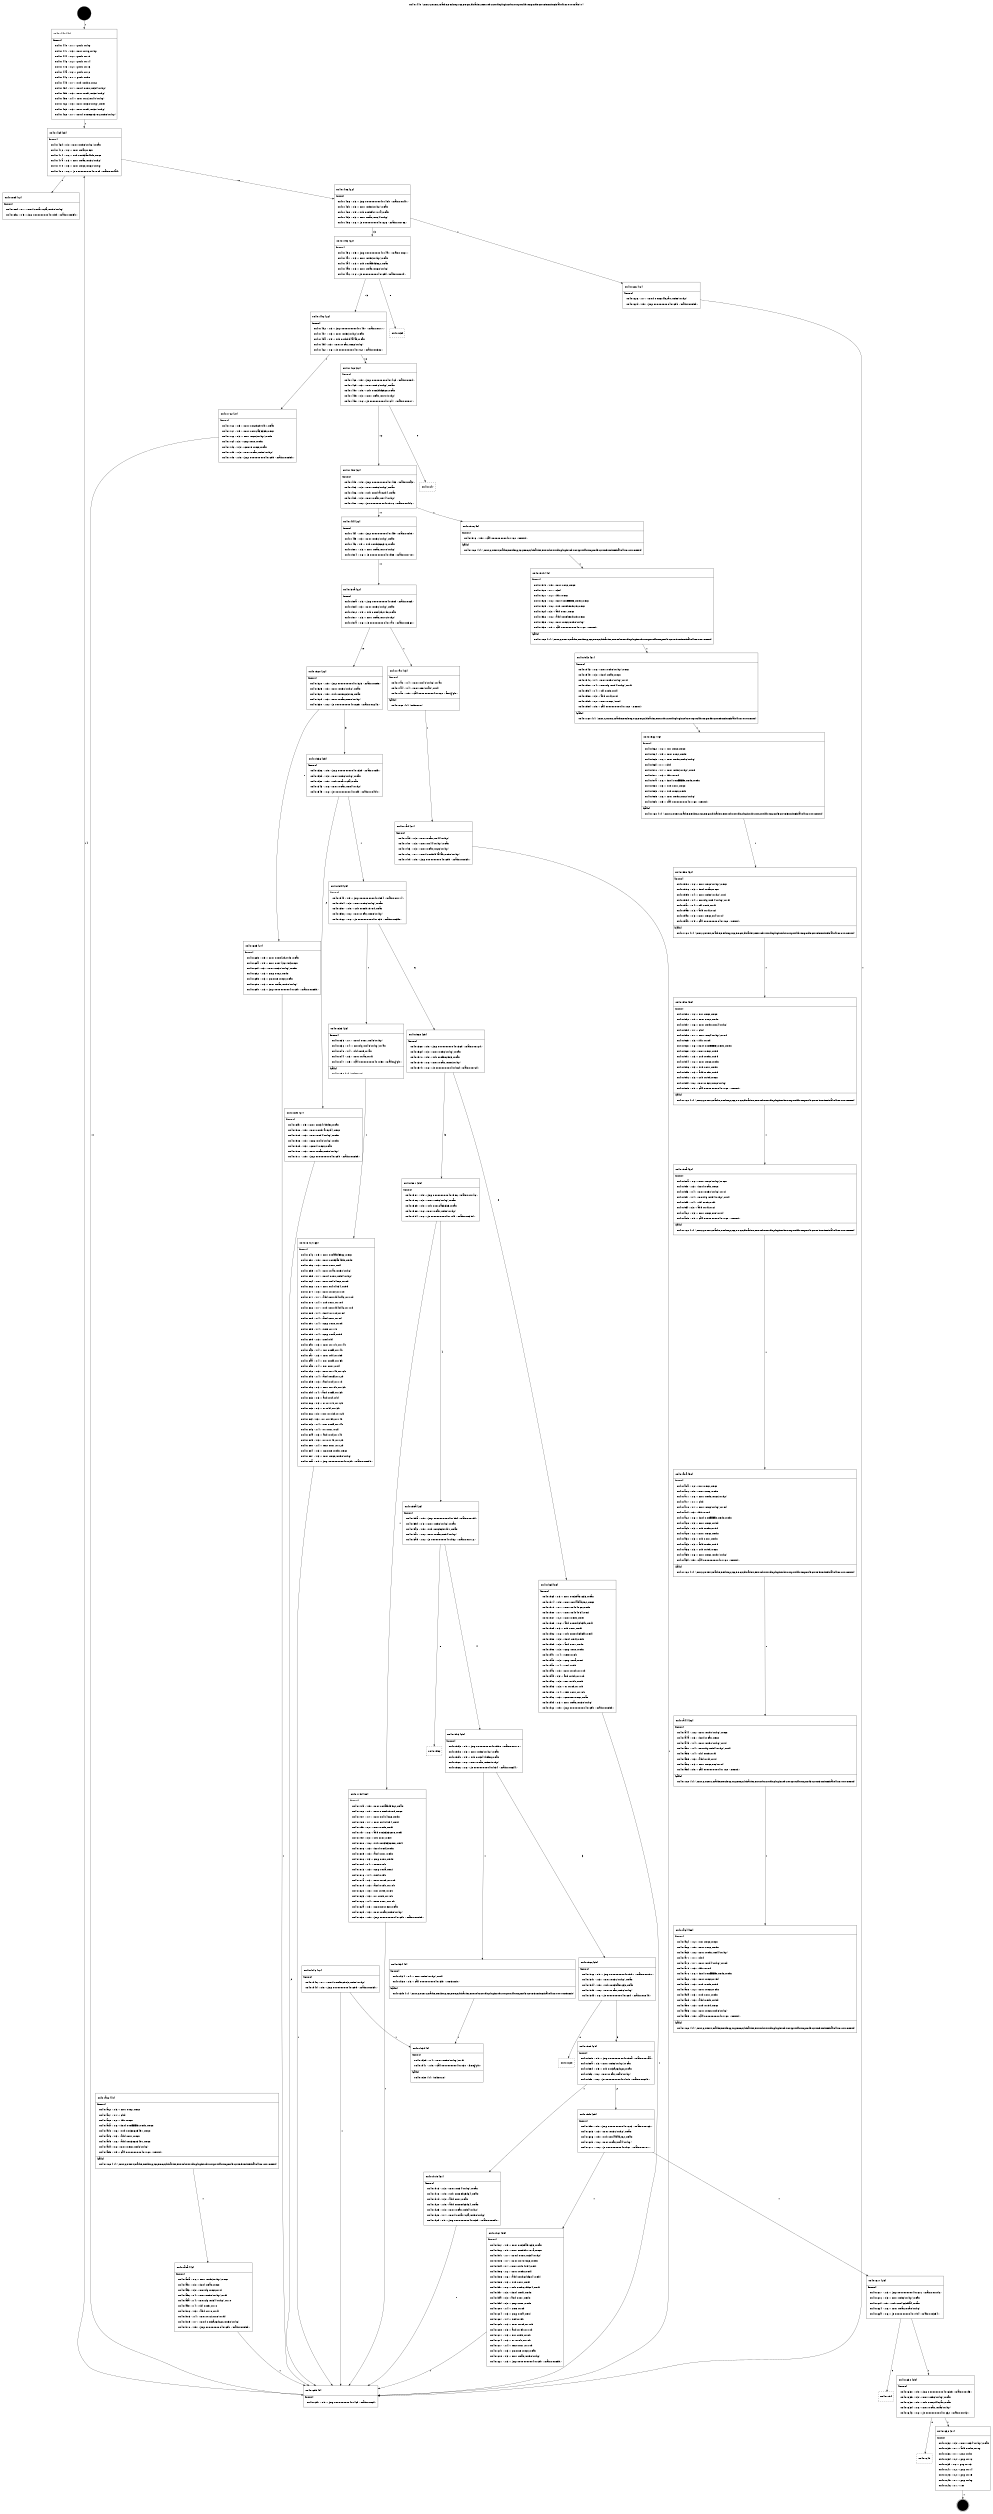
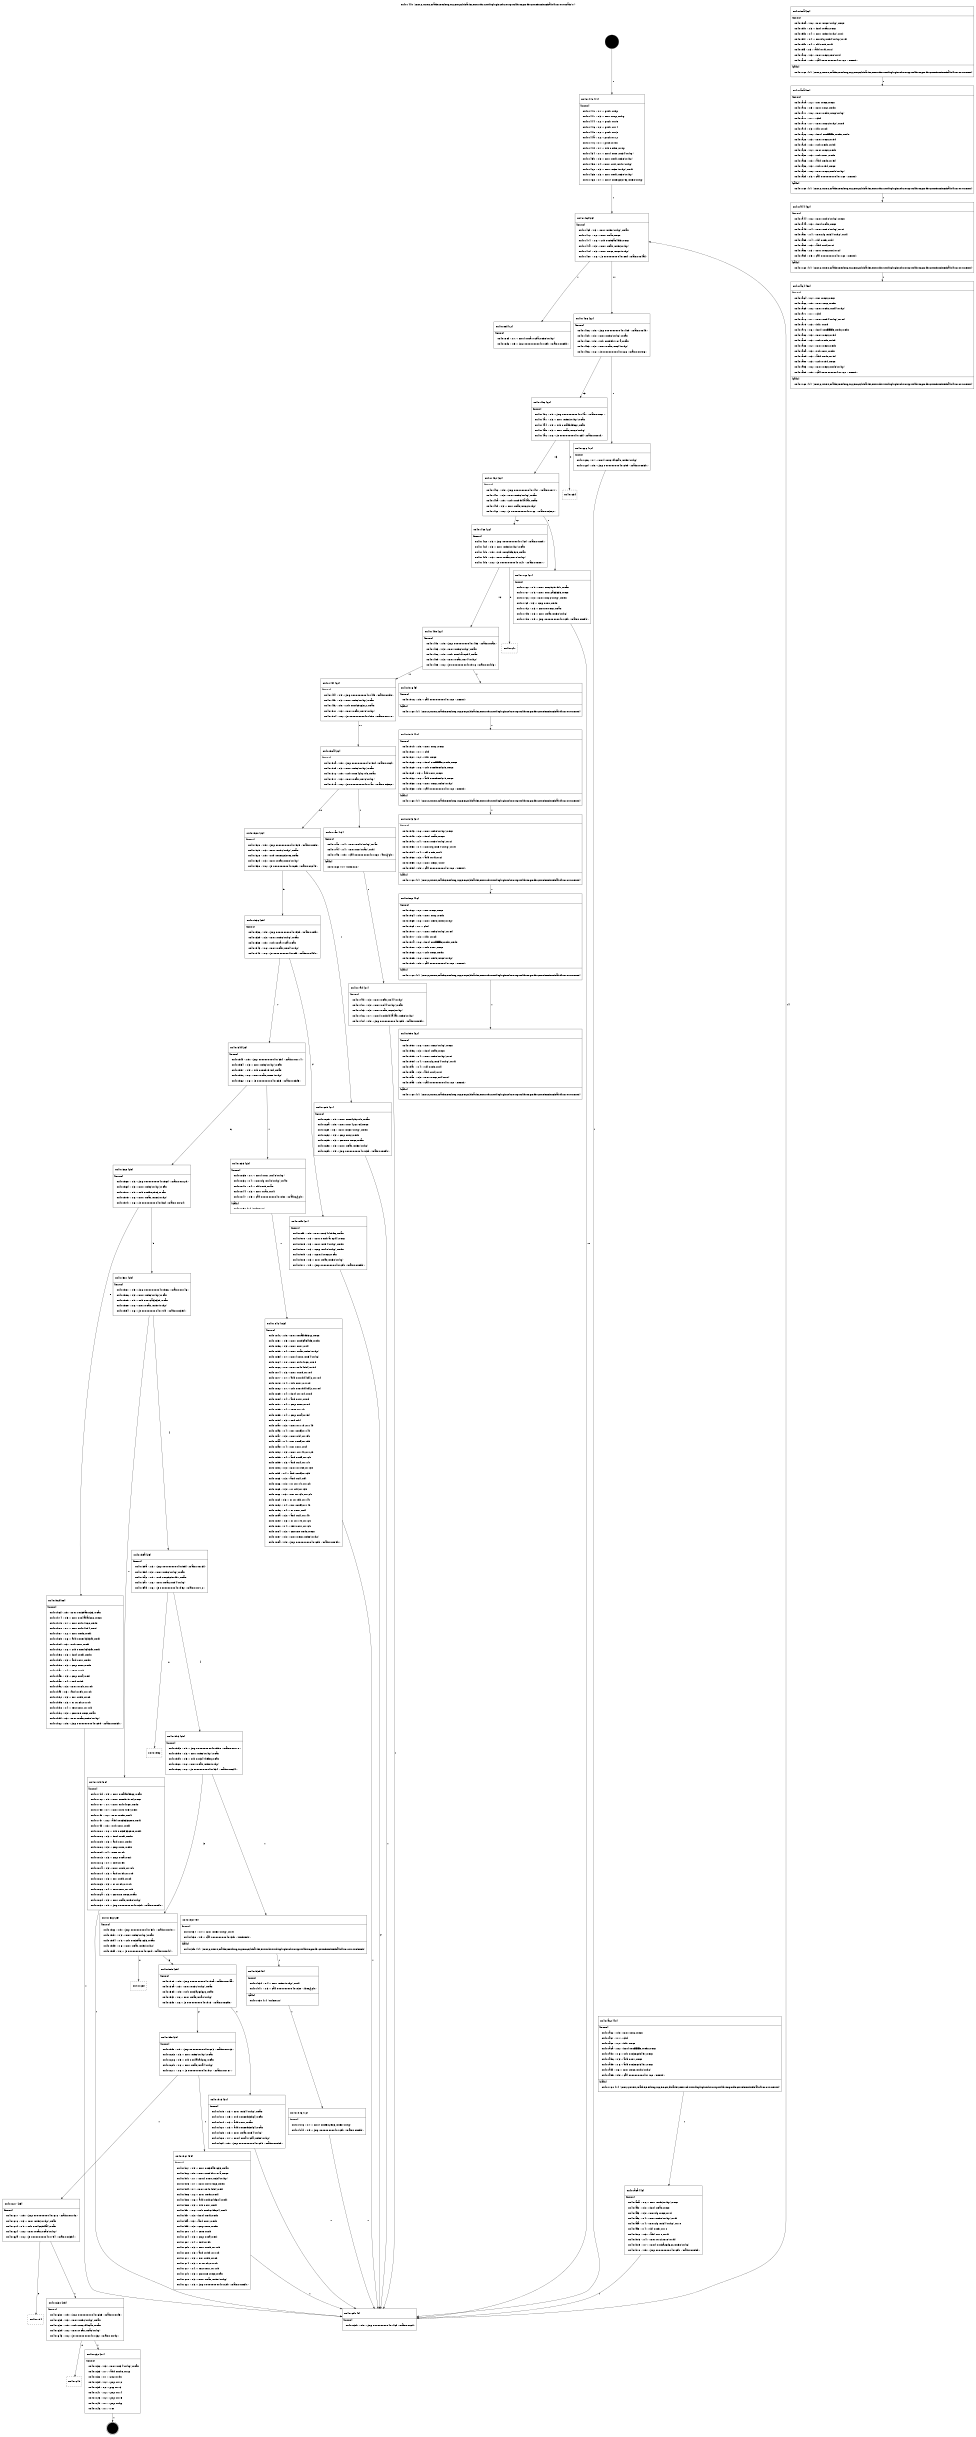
(765, 1051) -> none
(376, 2023) -> (305, 2056)
